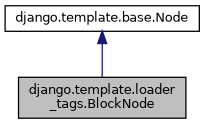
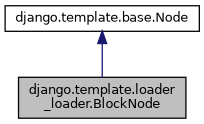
(102, 98) -> (102, 98)
